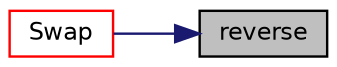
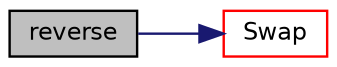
(144, 34) -> (169, 34)
